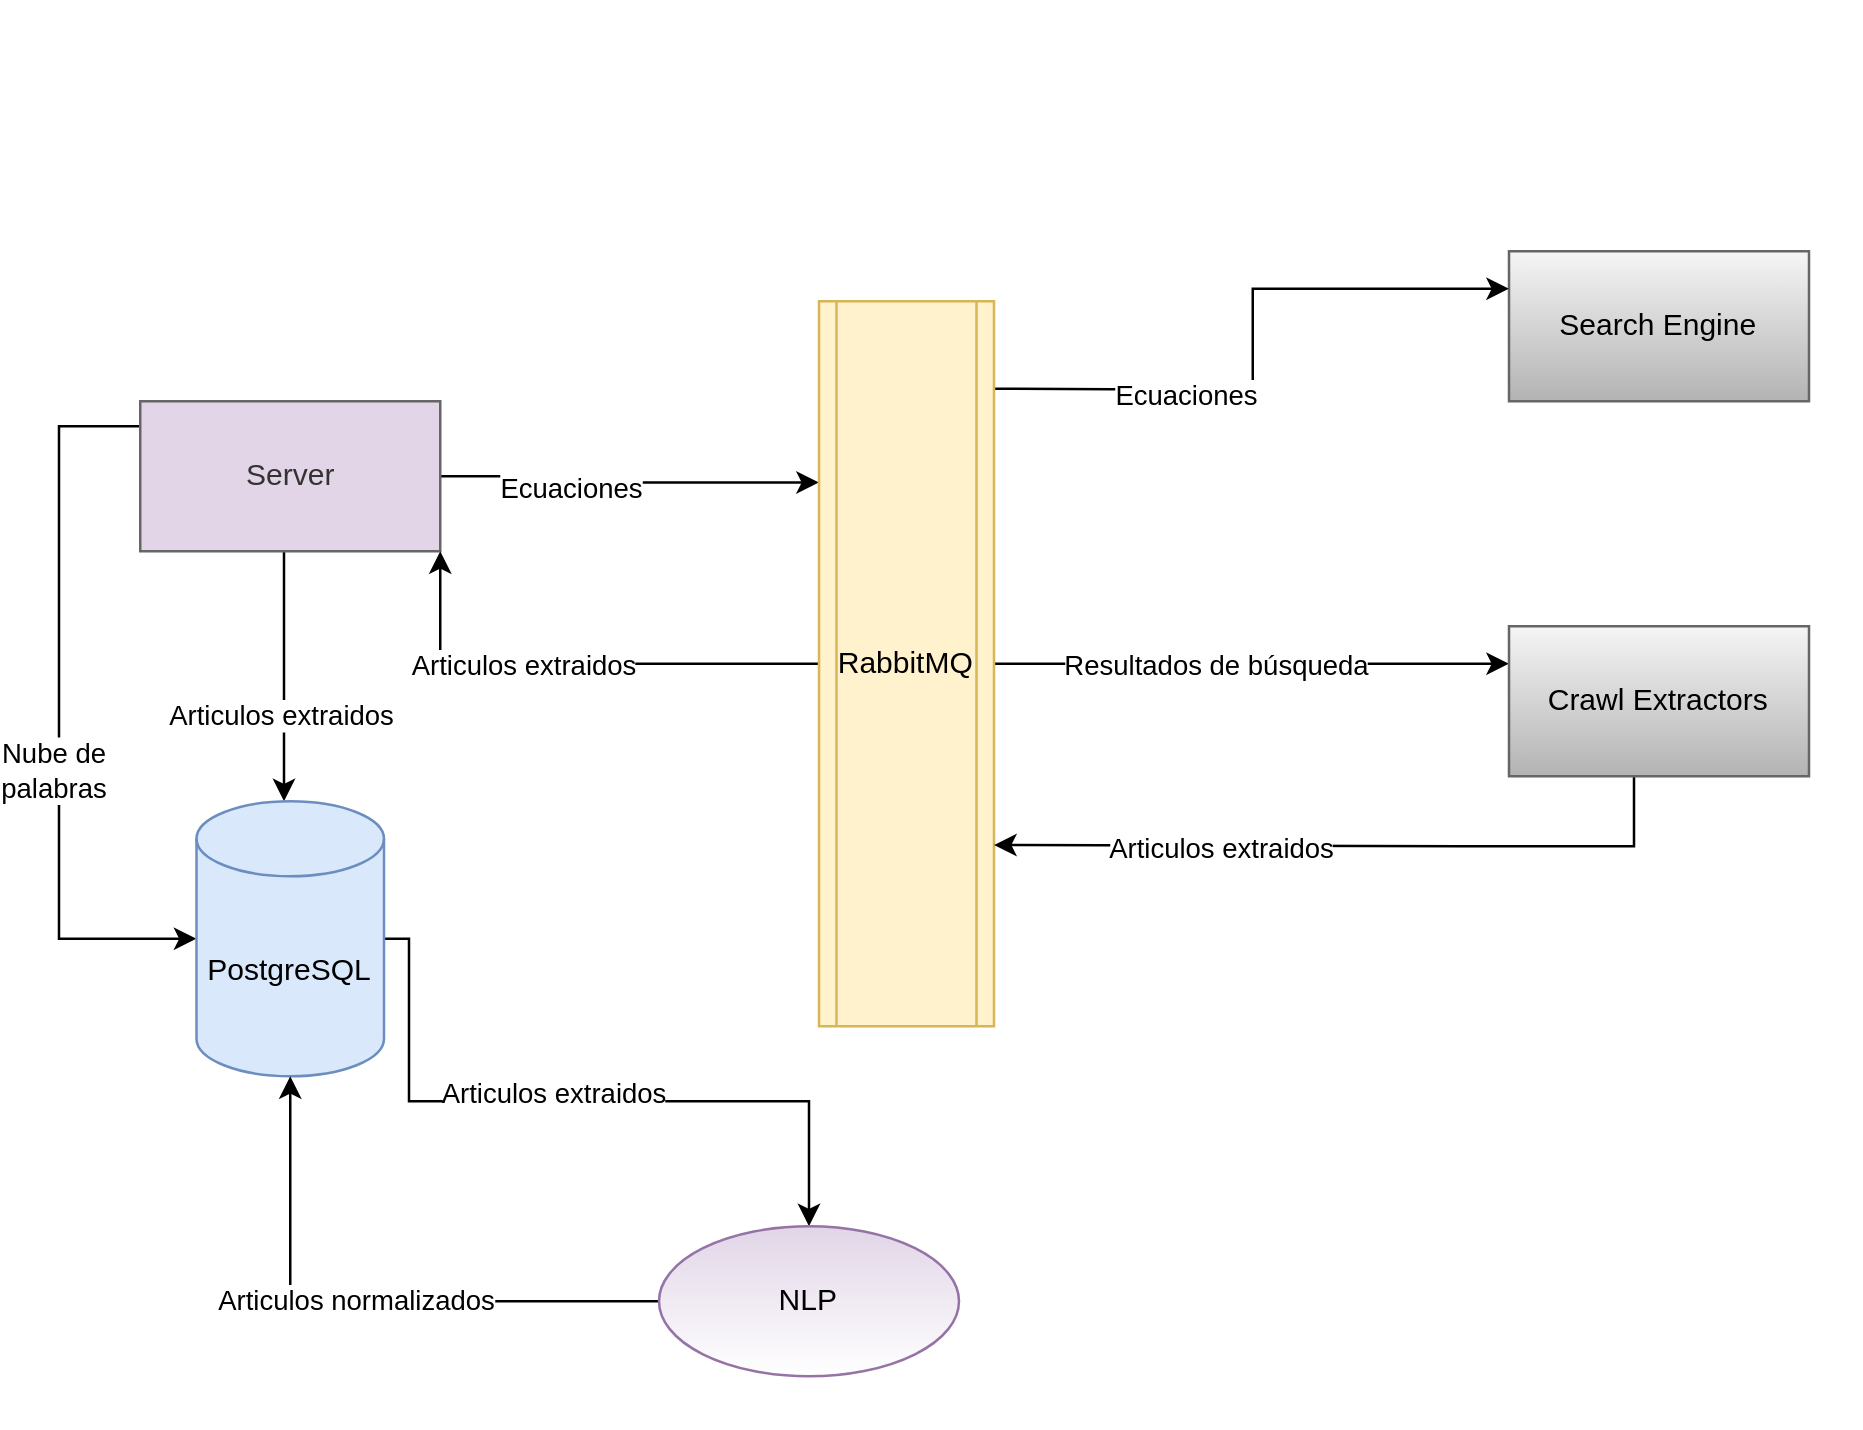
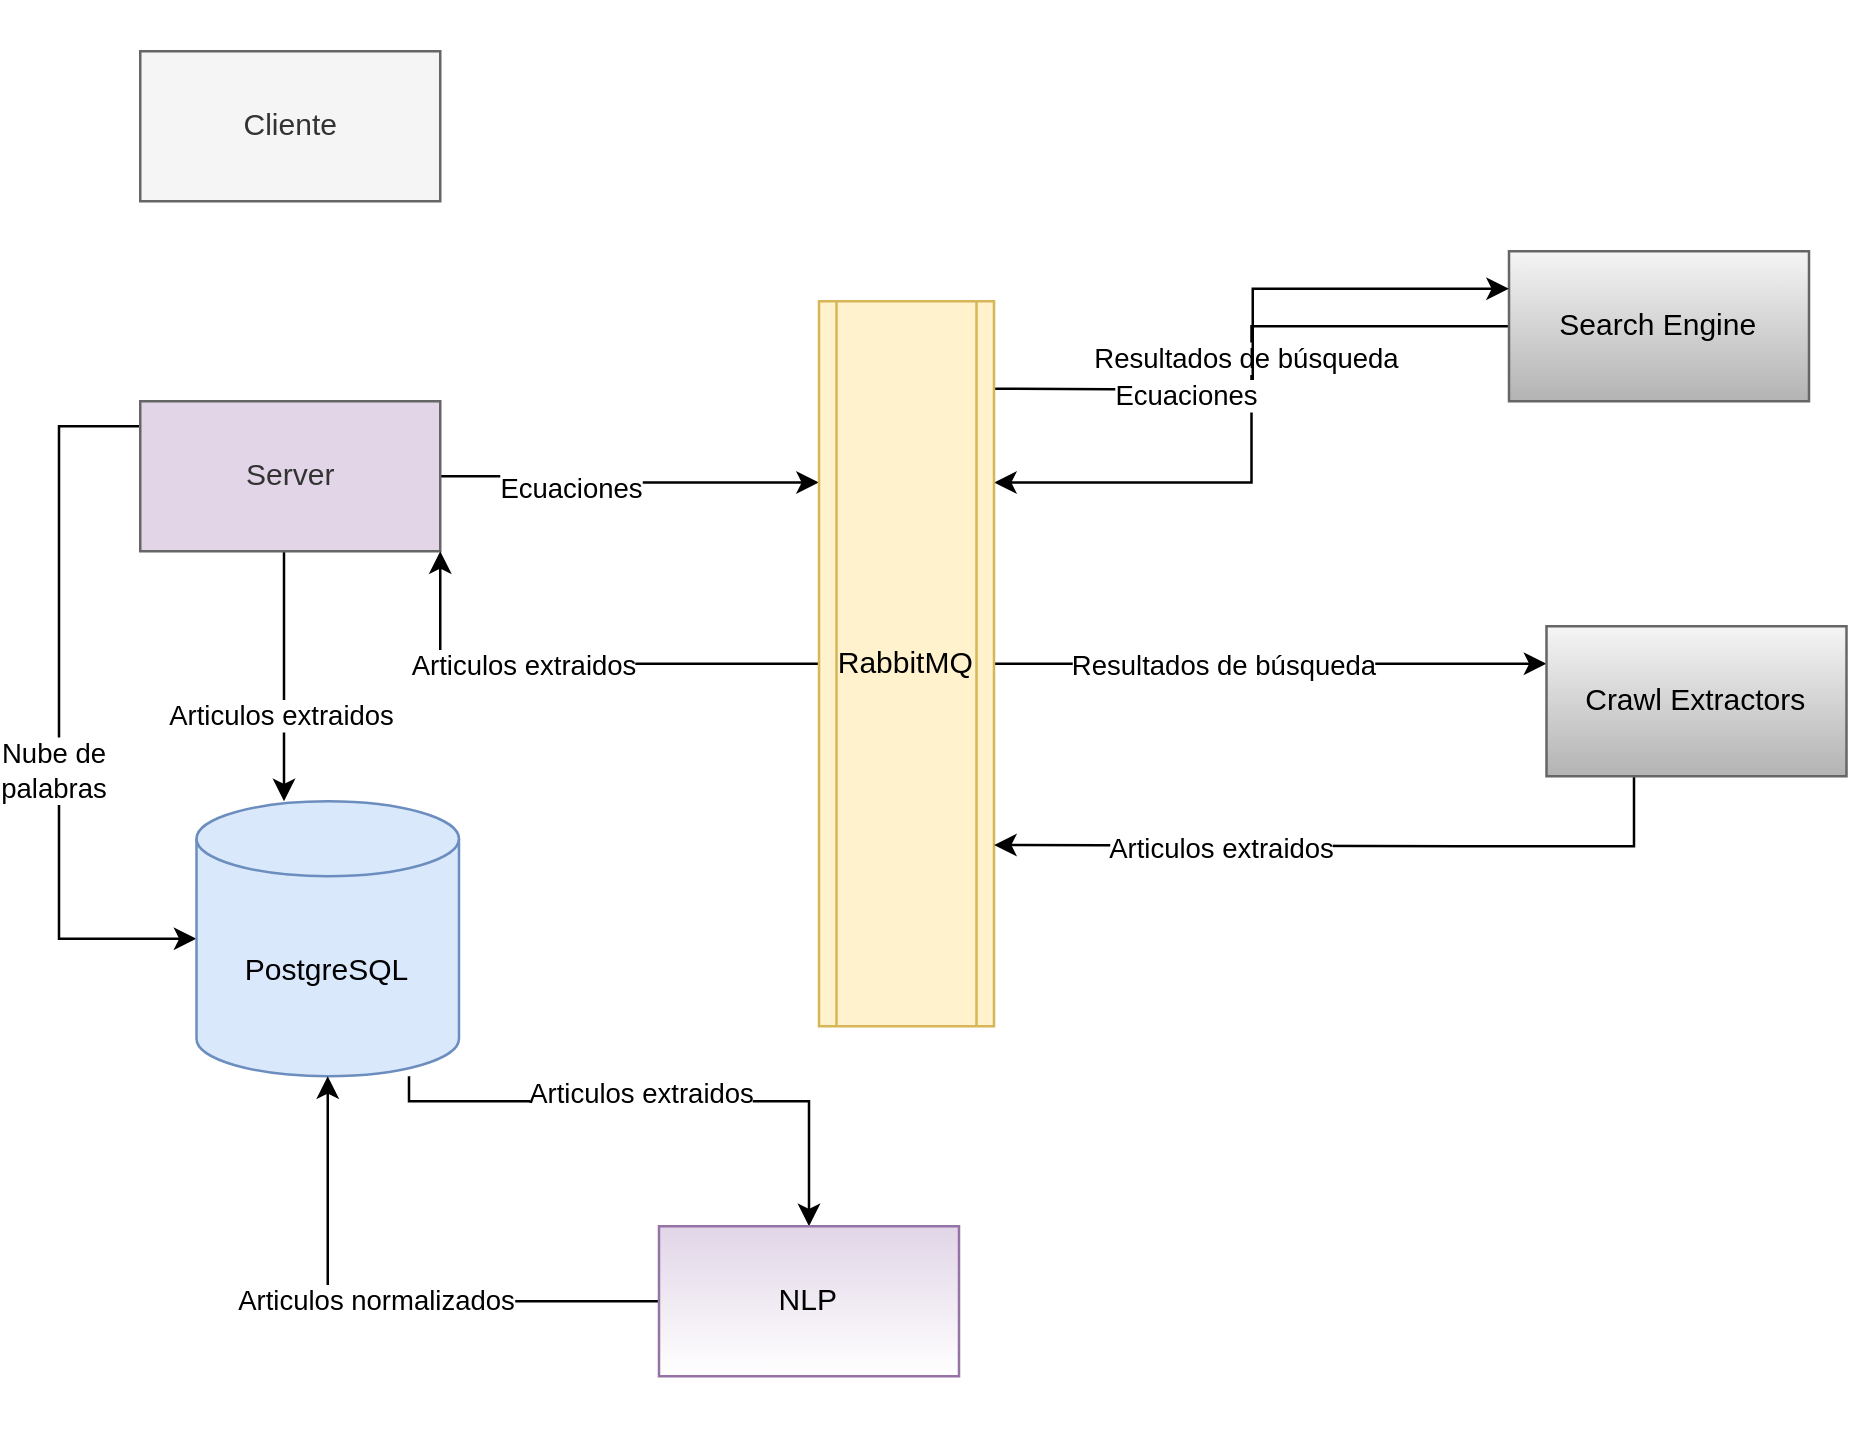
none -> (290, 126)
none -> (1166, 483)
(1659, 701) -> (1696, 701)
(290, 939) -> (328, 939)
(809, 1301) -> (809, 1301)
